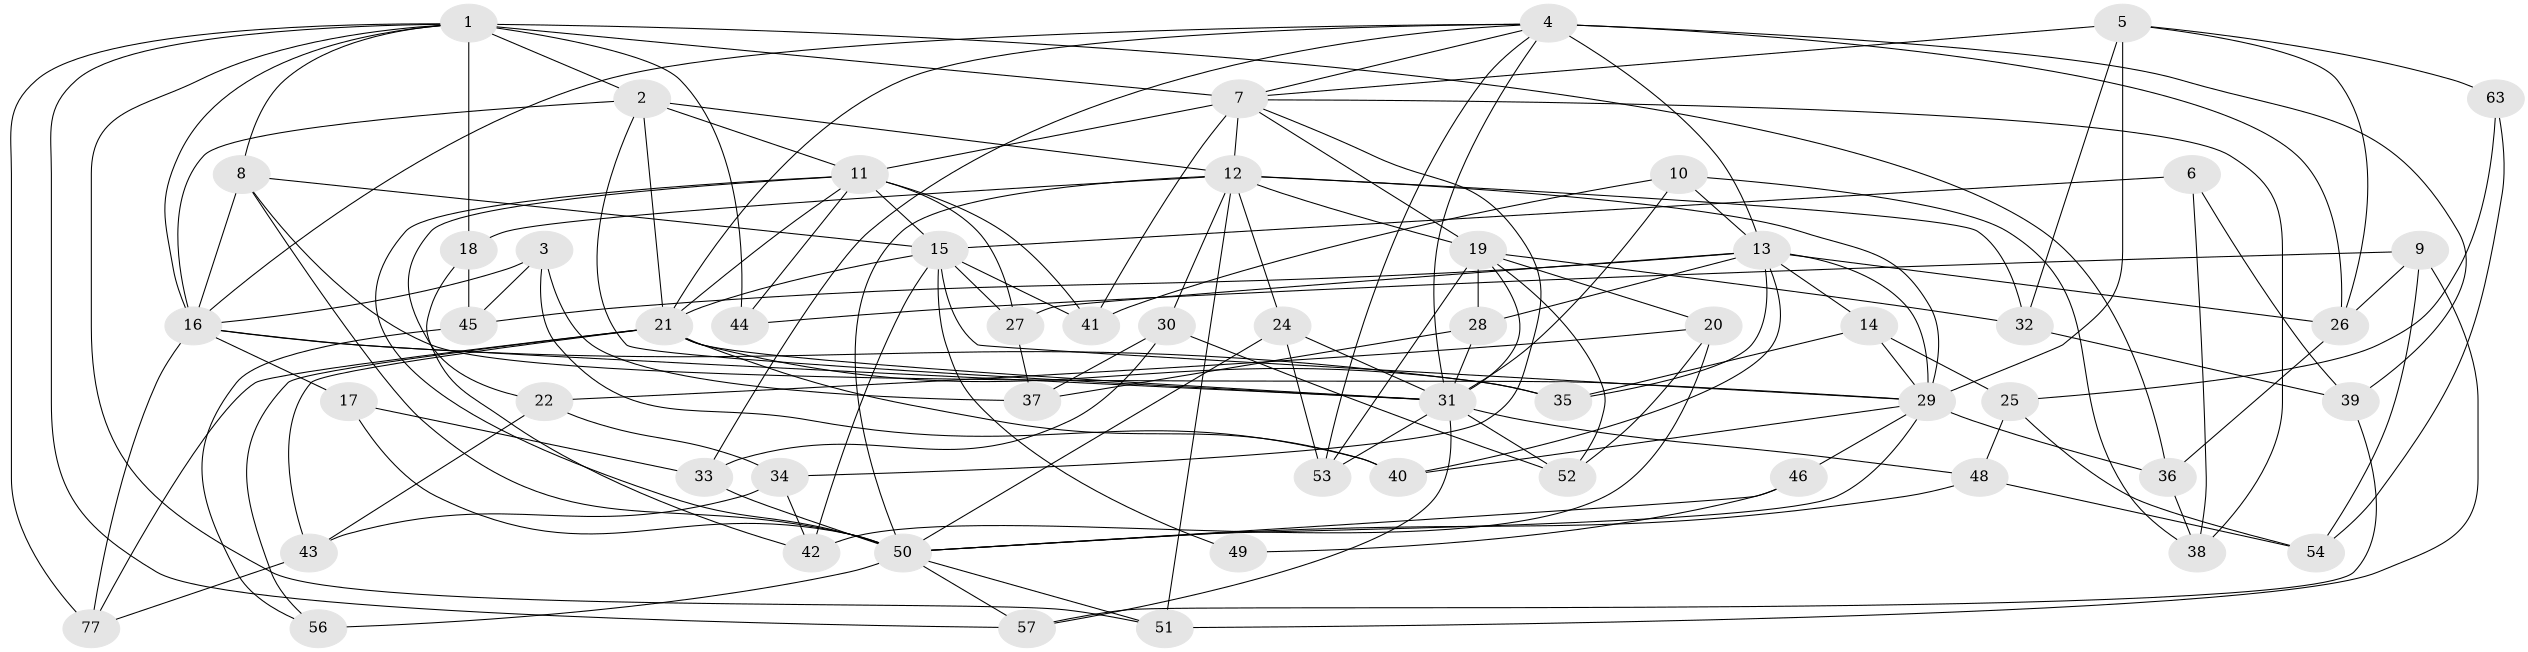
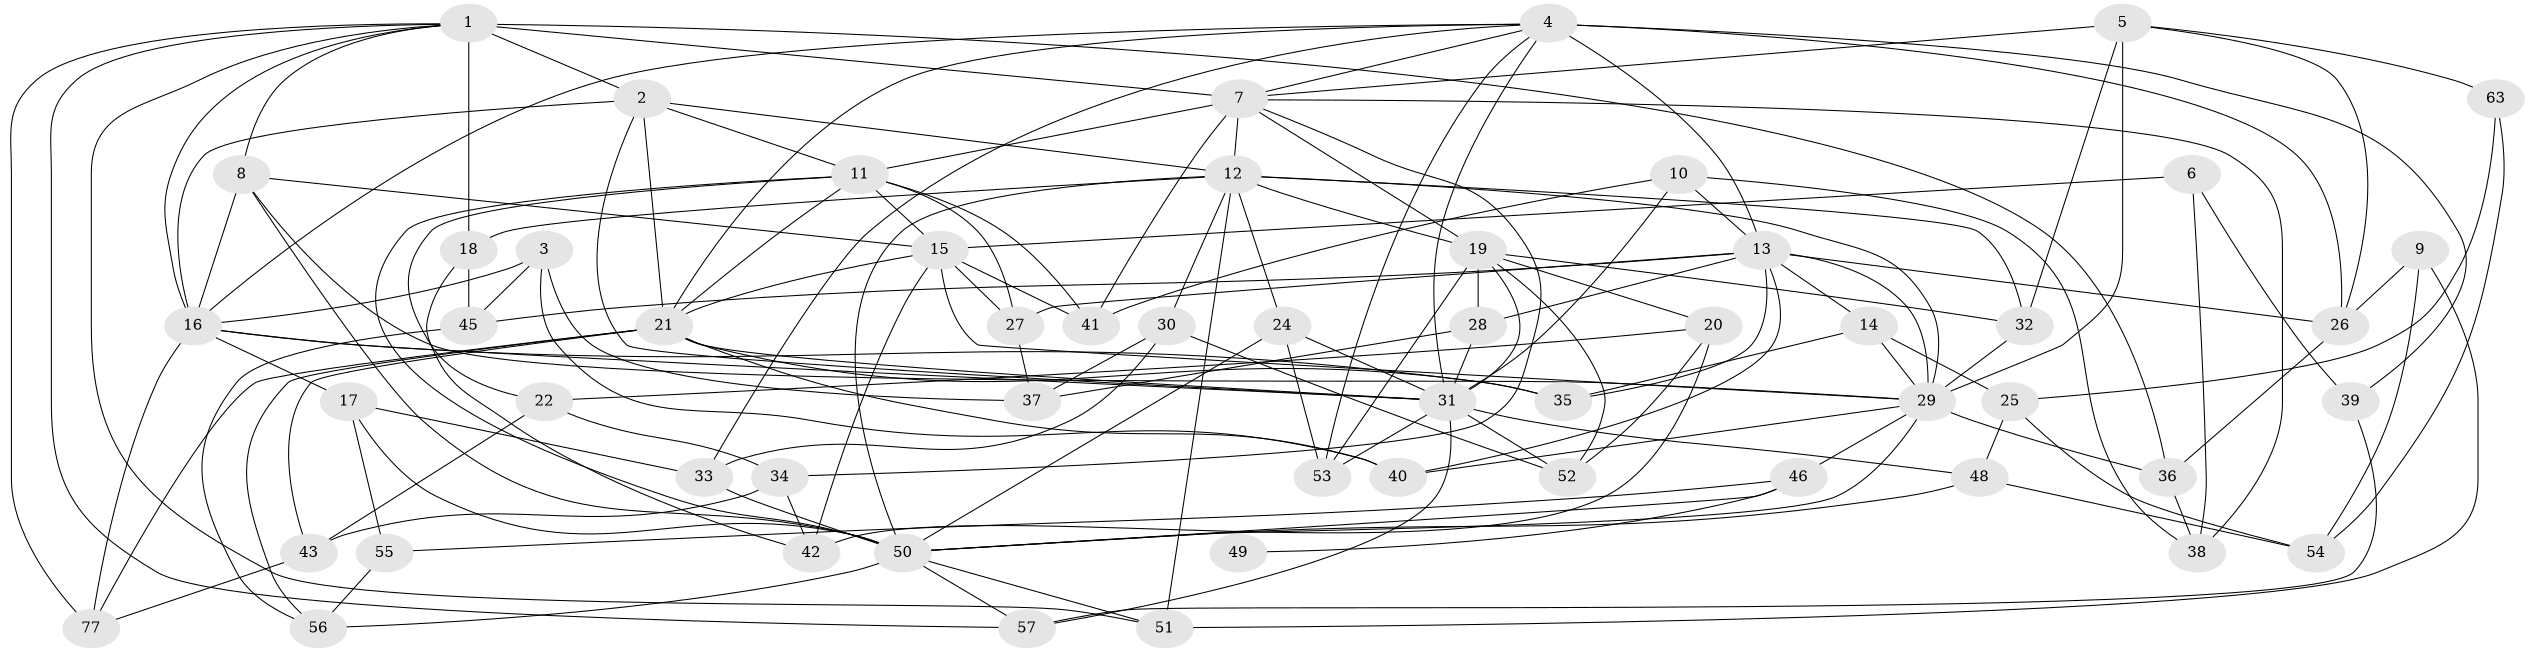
(740, 326) -> none
(2188, 364) -> (1976, 364)
(1027, 448) -> none
none -> (385, 553)
